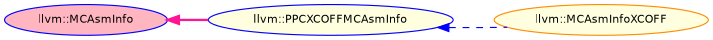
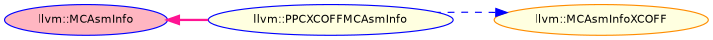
(478, 28) -> (466, 12)
